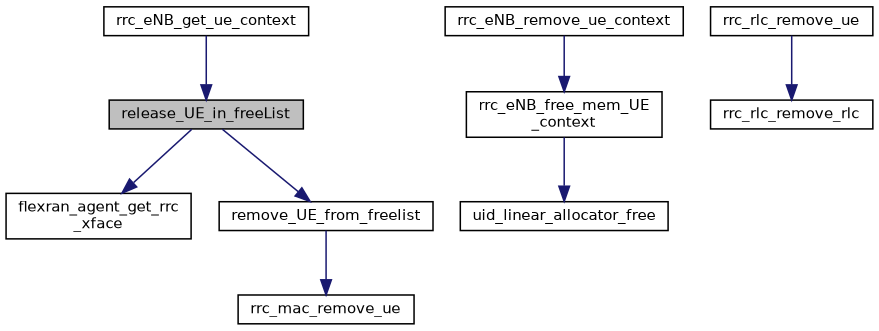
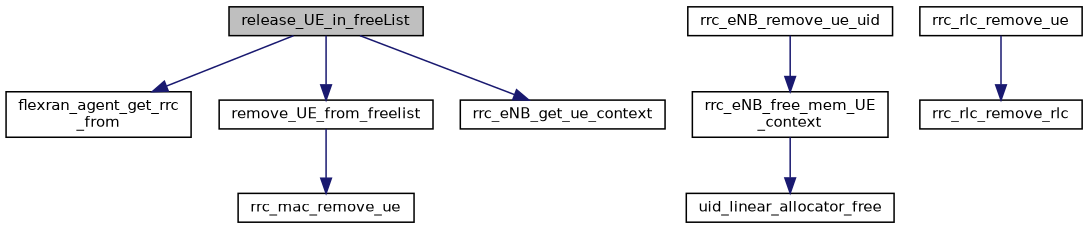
(564, 21) -> (790, 21)
(206, 60) -> (437, 65)
(99, 216) -> (99, 115)
